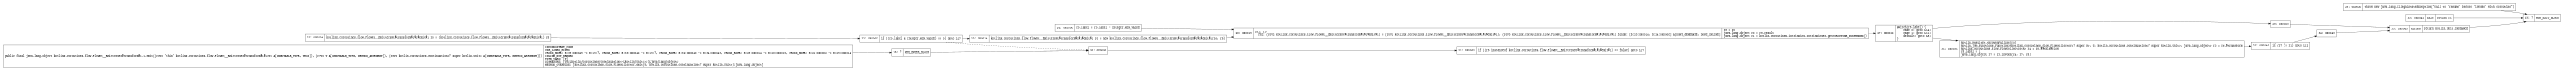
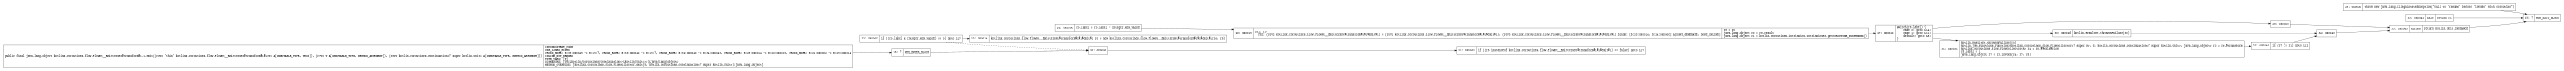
none -> (2092, 33)
(1229, 37) -> none
(428, 38) -> none
